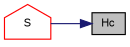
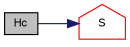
(66, 24) -> (53, 24)
